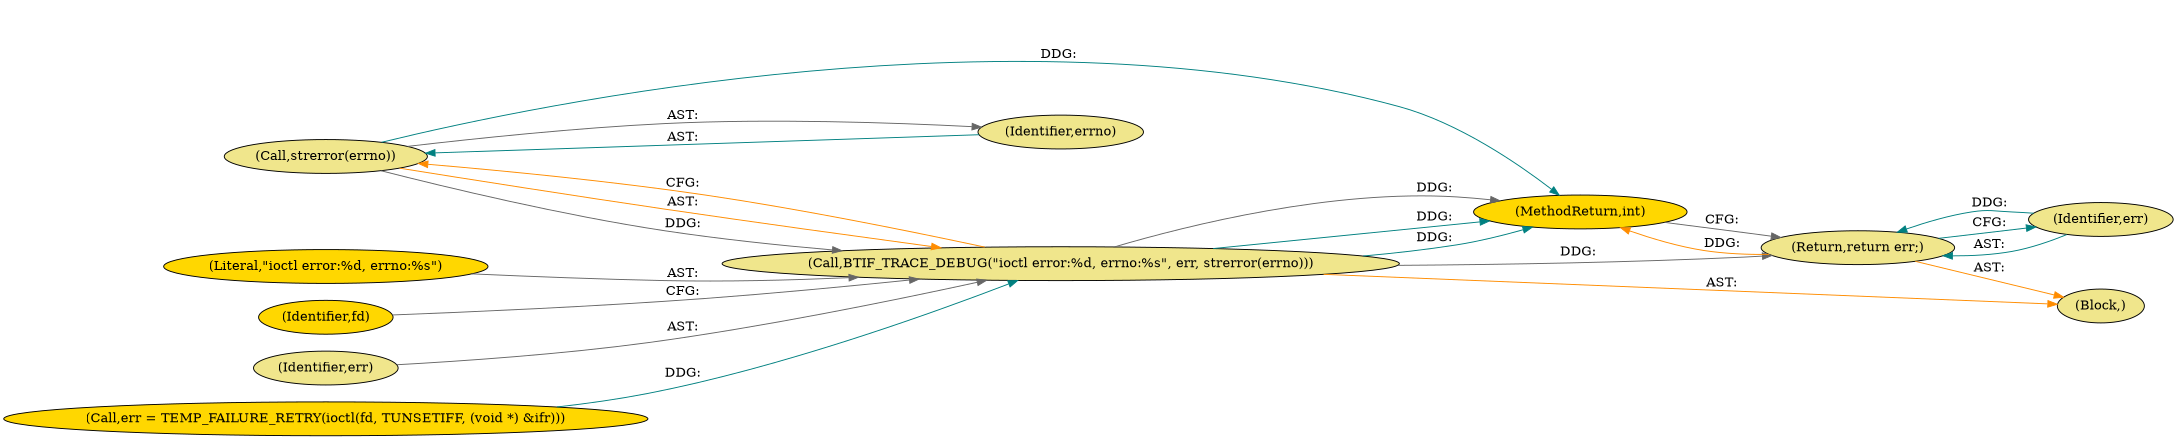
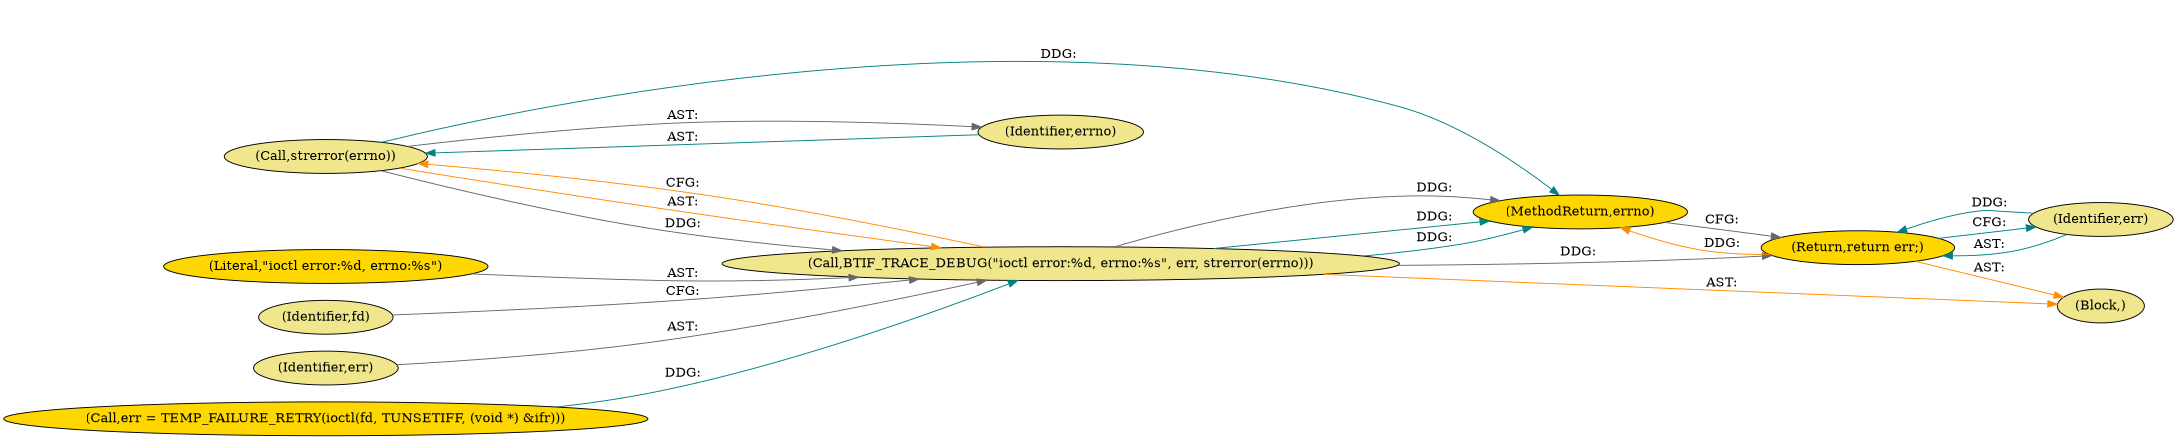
(1580, 212) -> (1580, 212)
(1858, 248) -> (1858, 248)
(326, 317) -> (326, 317)
